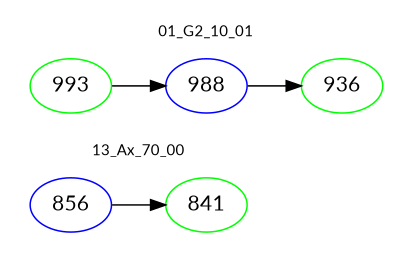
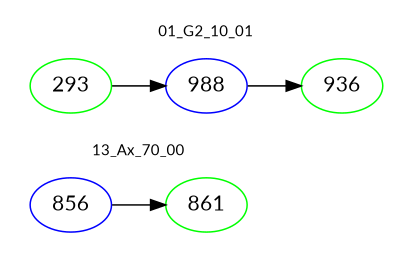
(71, 86) -> (71, 86)
(206, 205) -> (206, 205)
